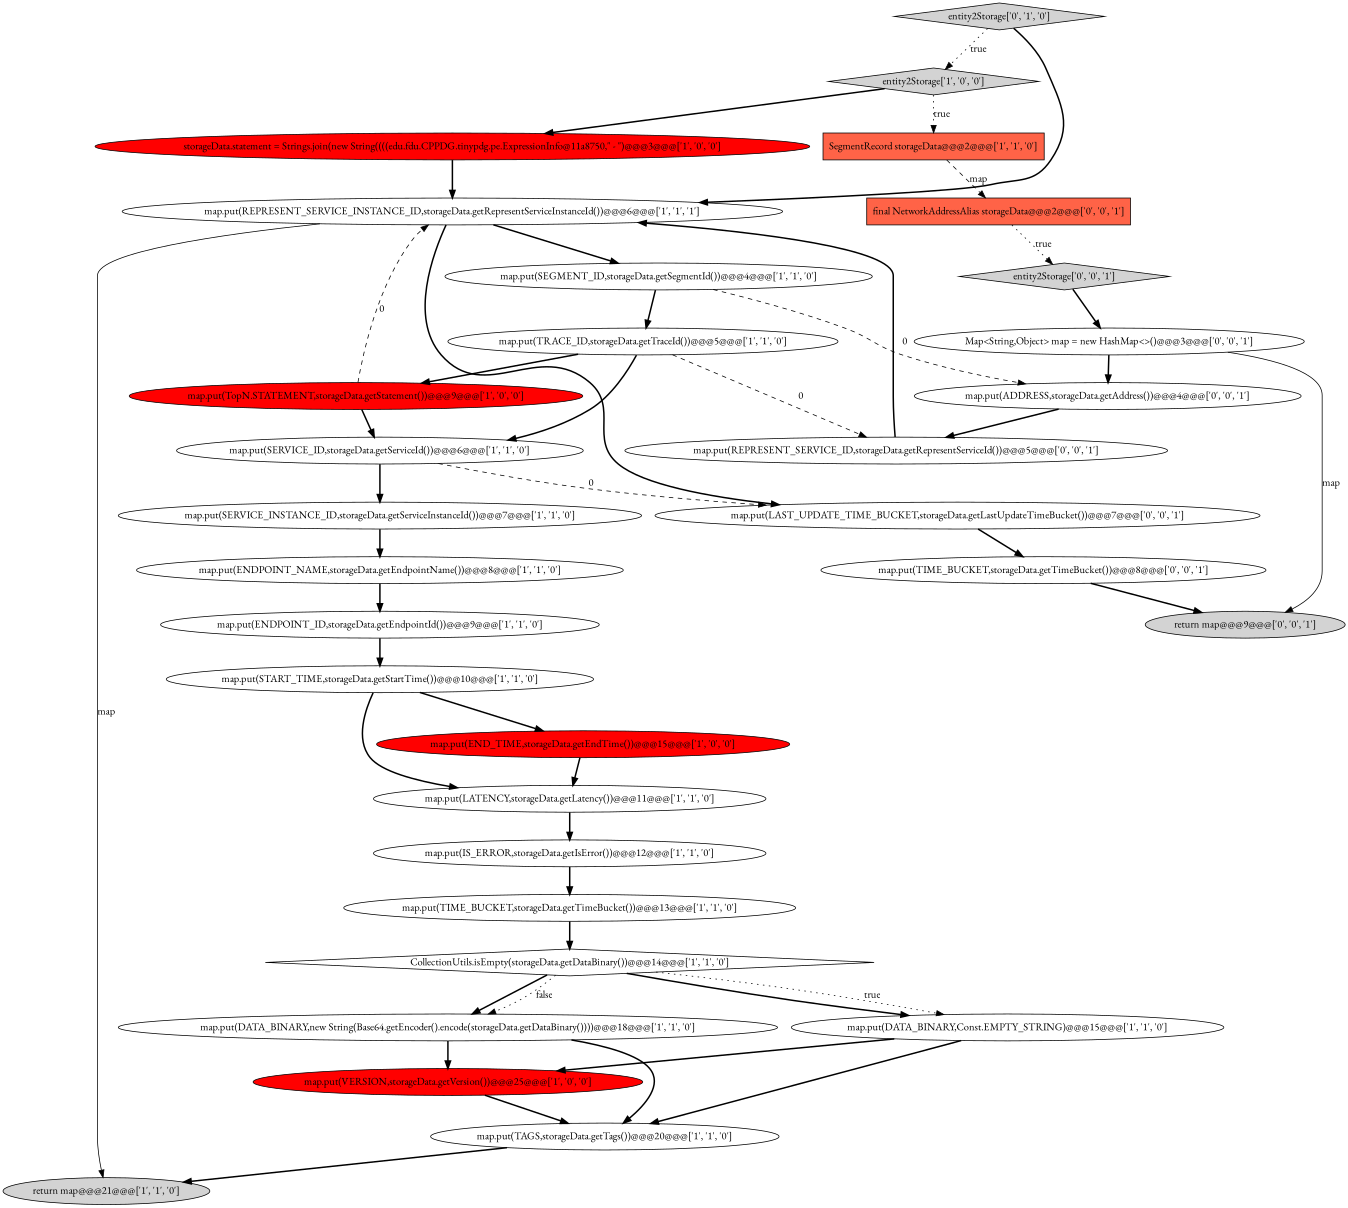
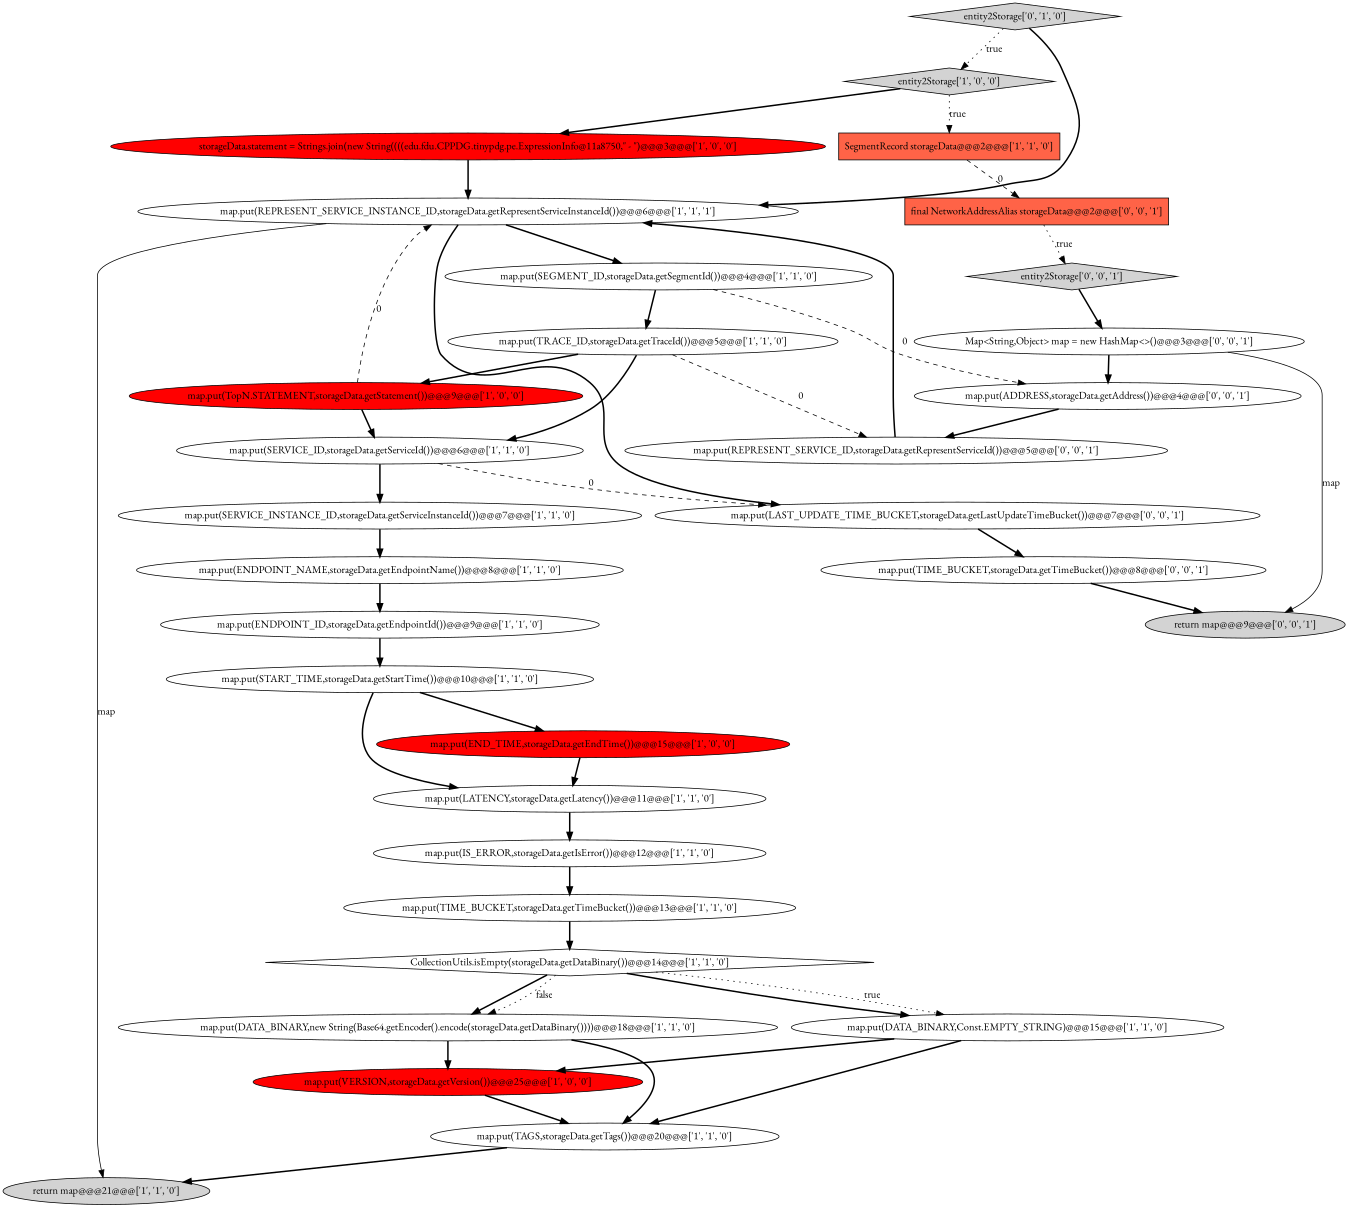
(979, 179) -> (1000, 179)
